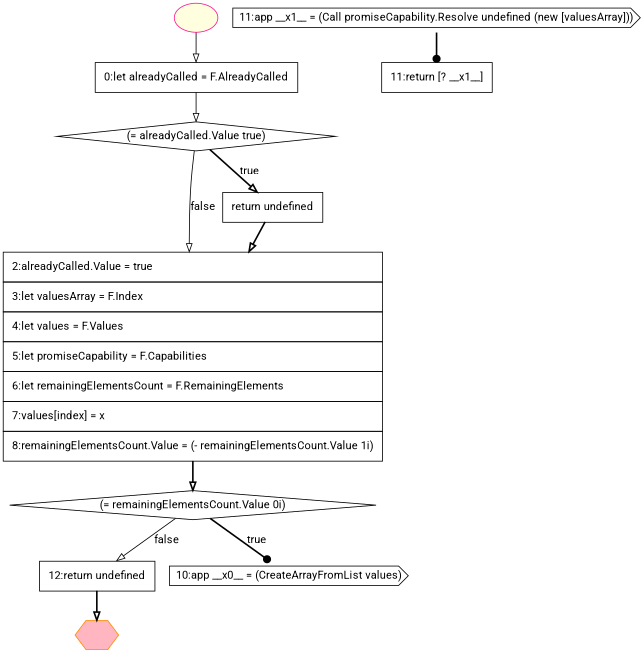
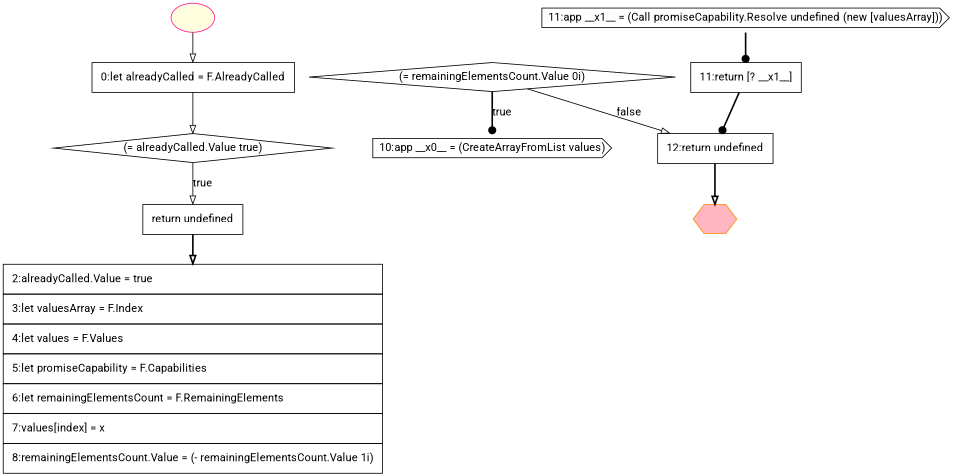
none -> (732, 110)
(230, 168) -> (193, 179)
(190, 197) -> none
(193, 472) -> none
